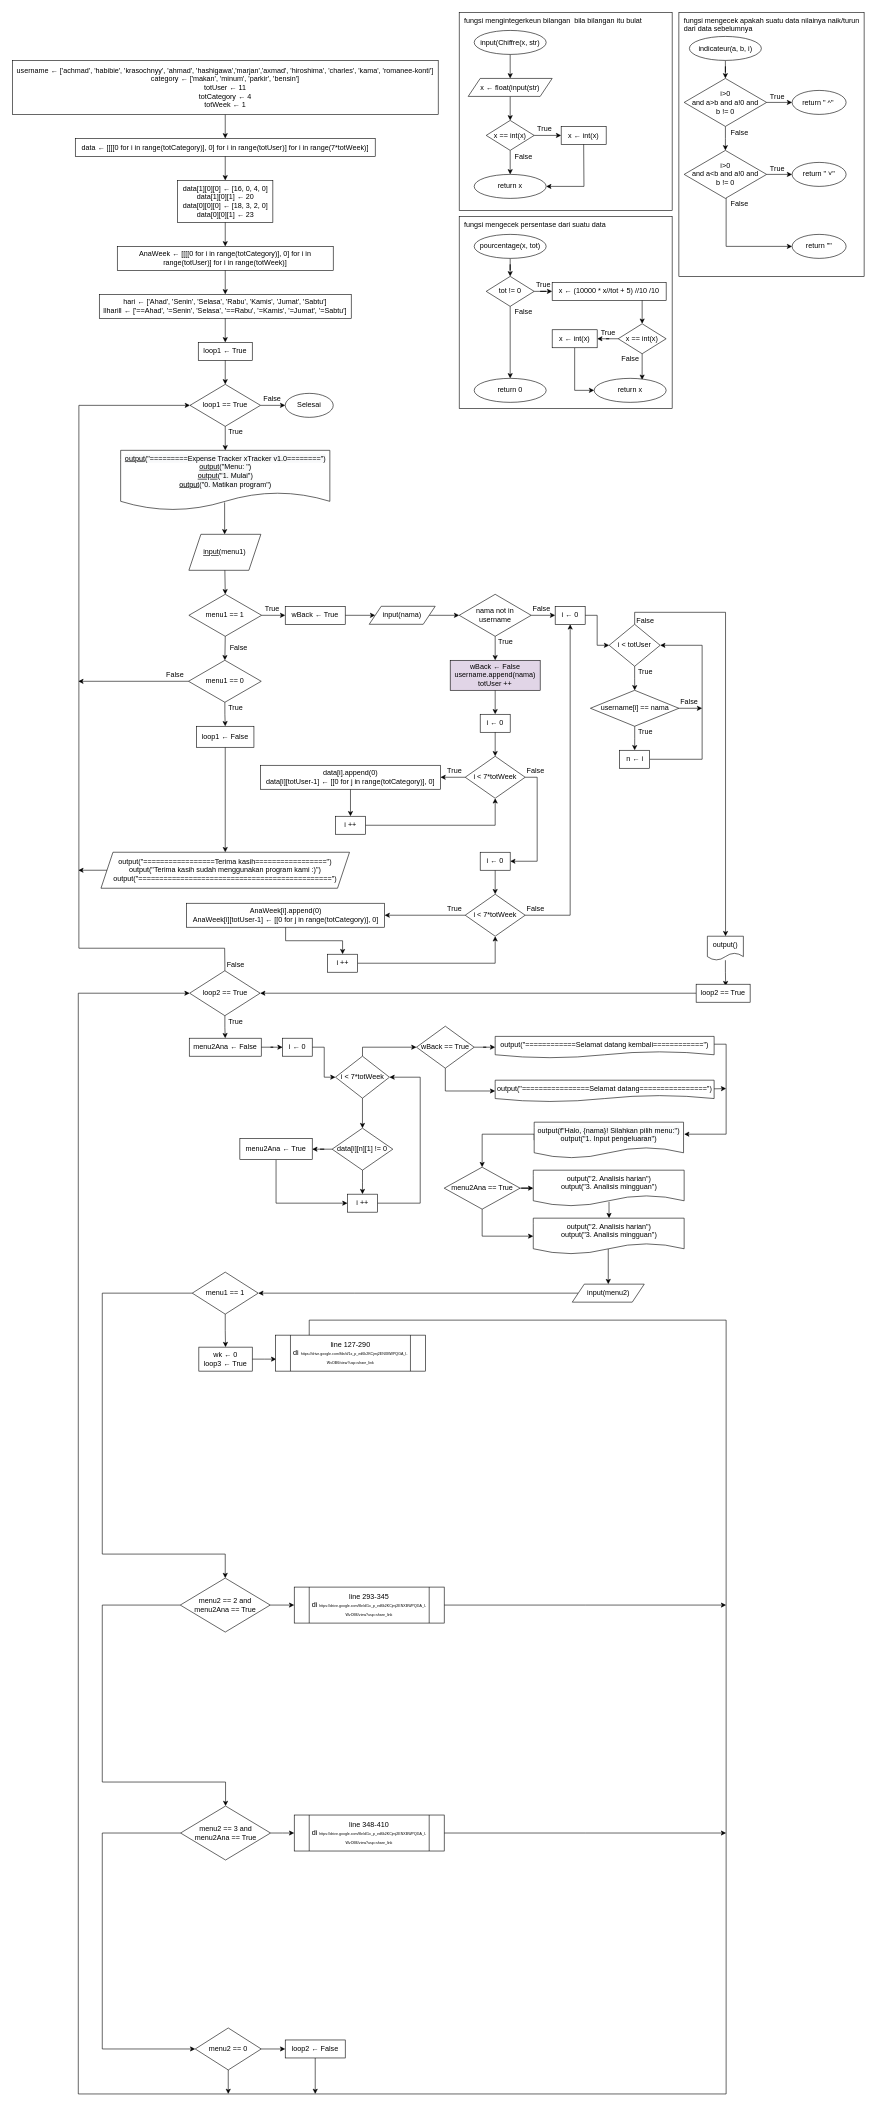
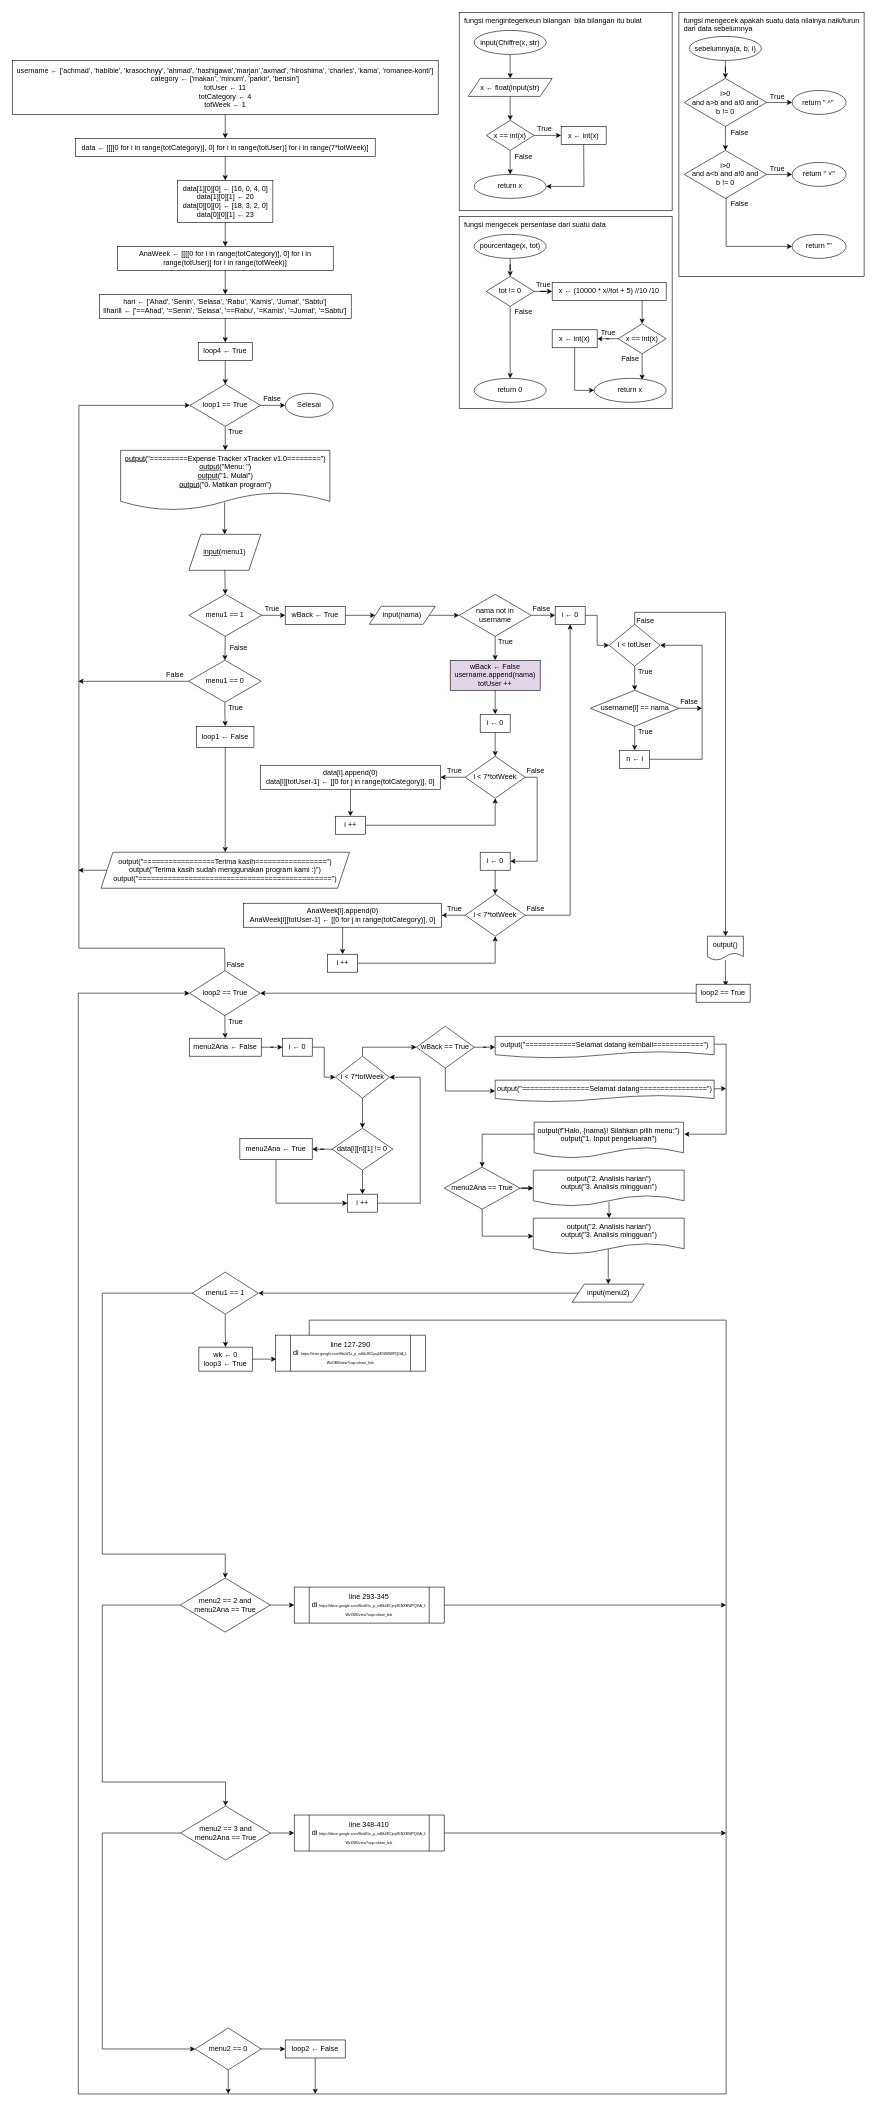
(726, 48) -> (726, 48)
(225, 351) -> (225, 351)
(286, 915) -> (343, 915)
